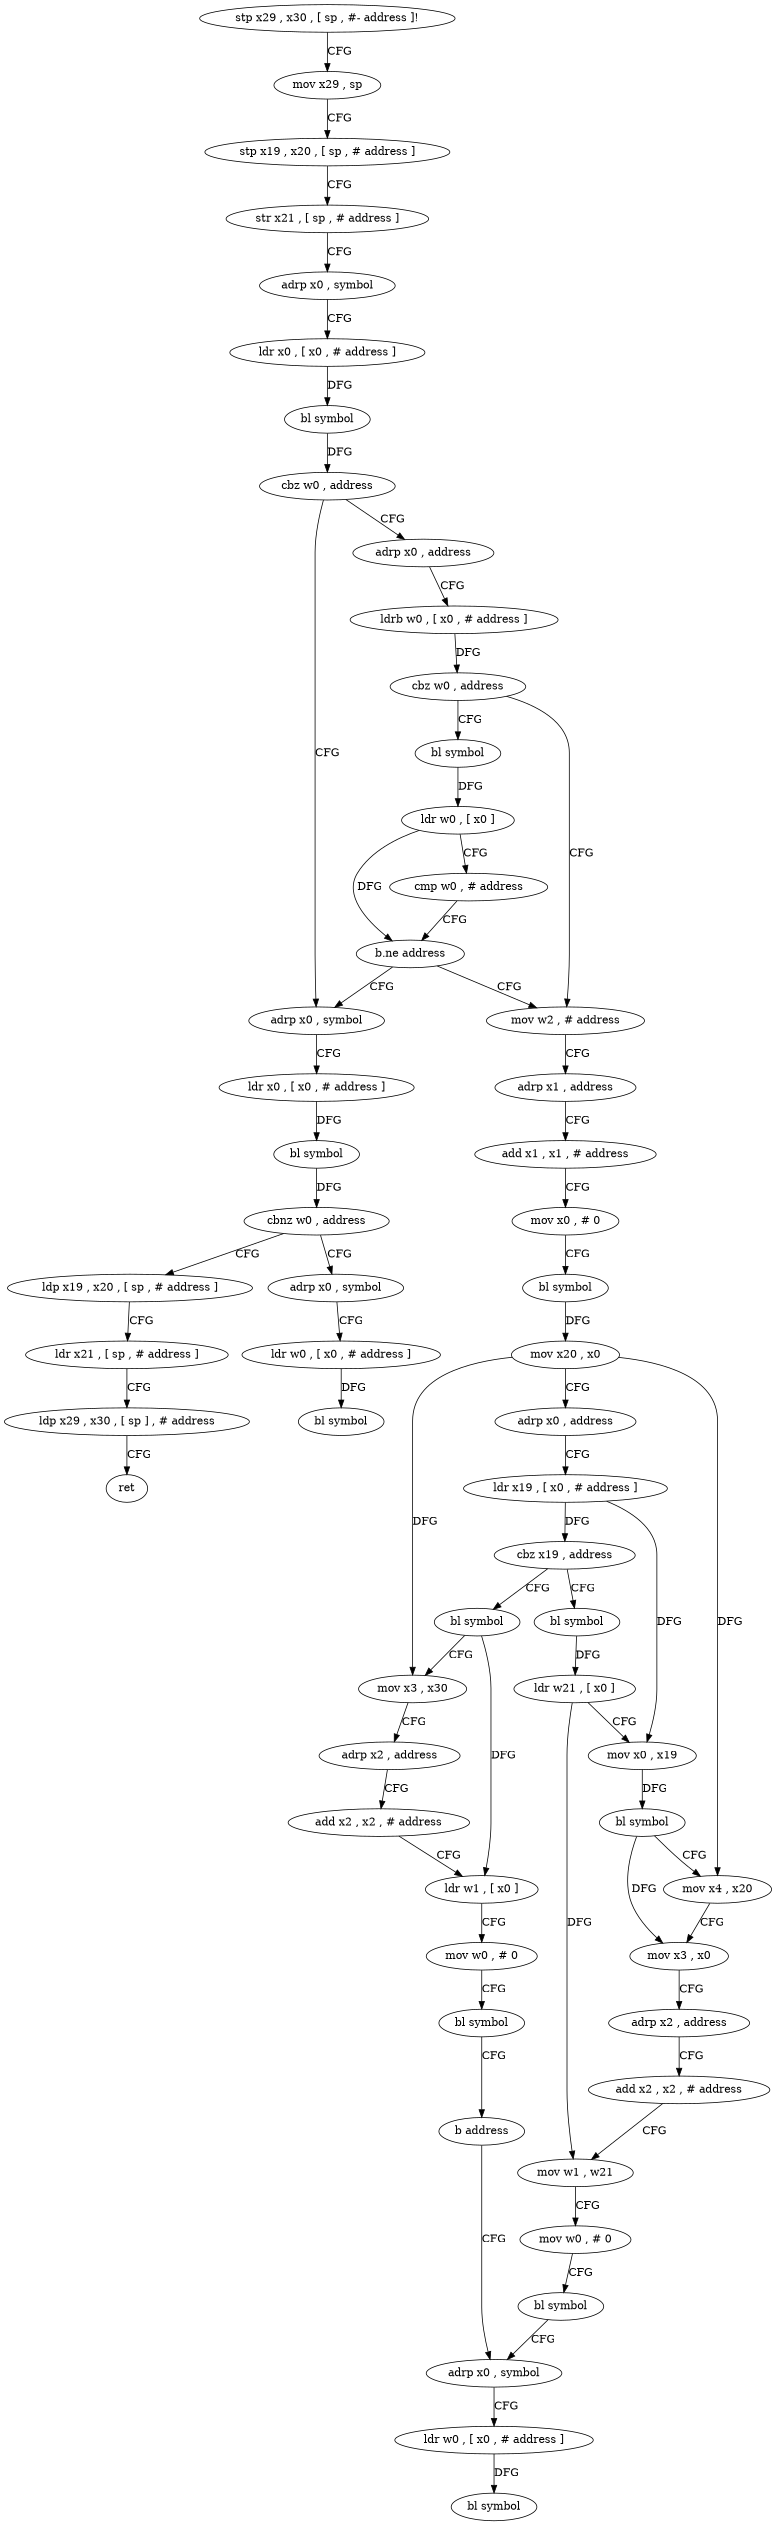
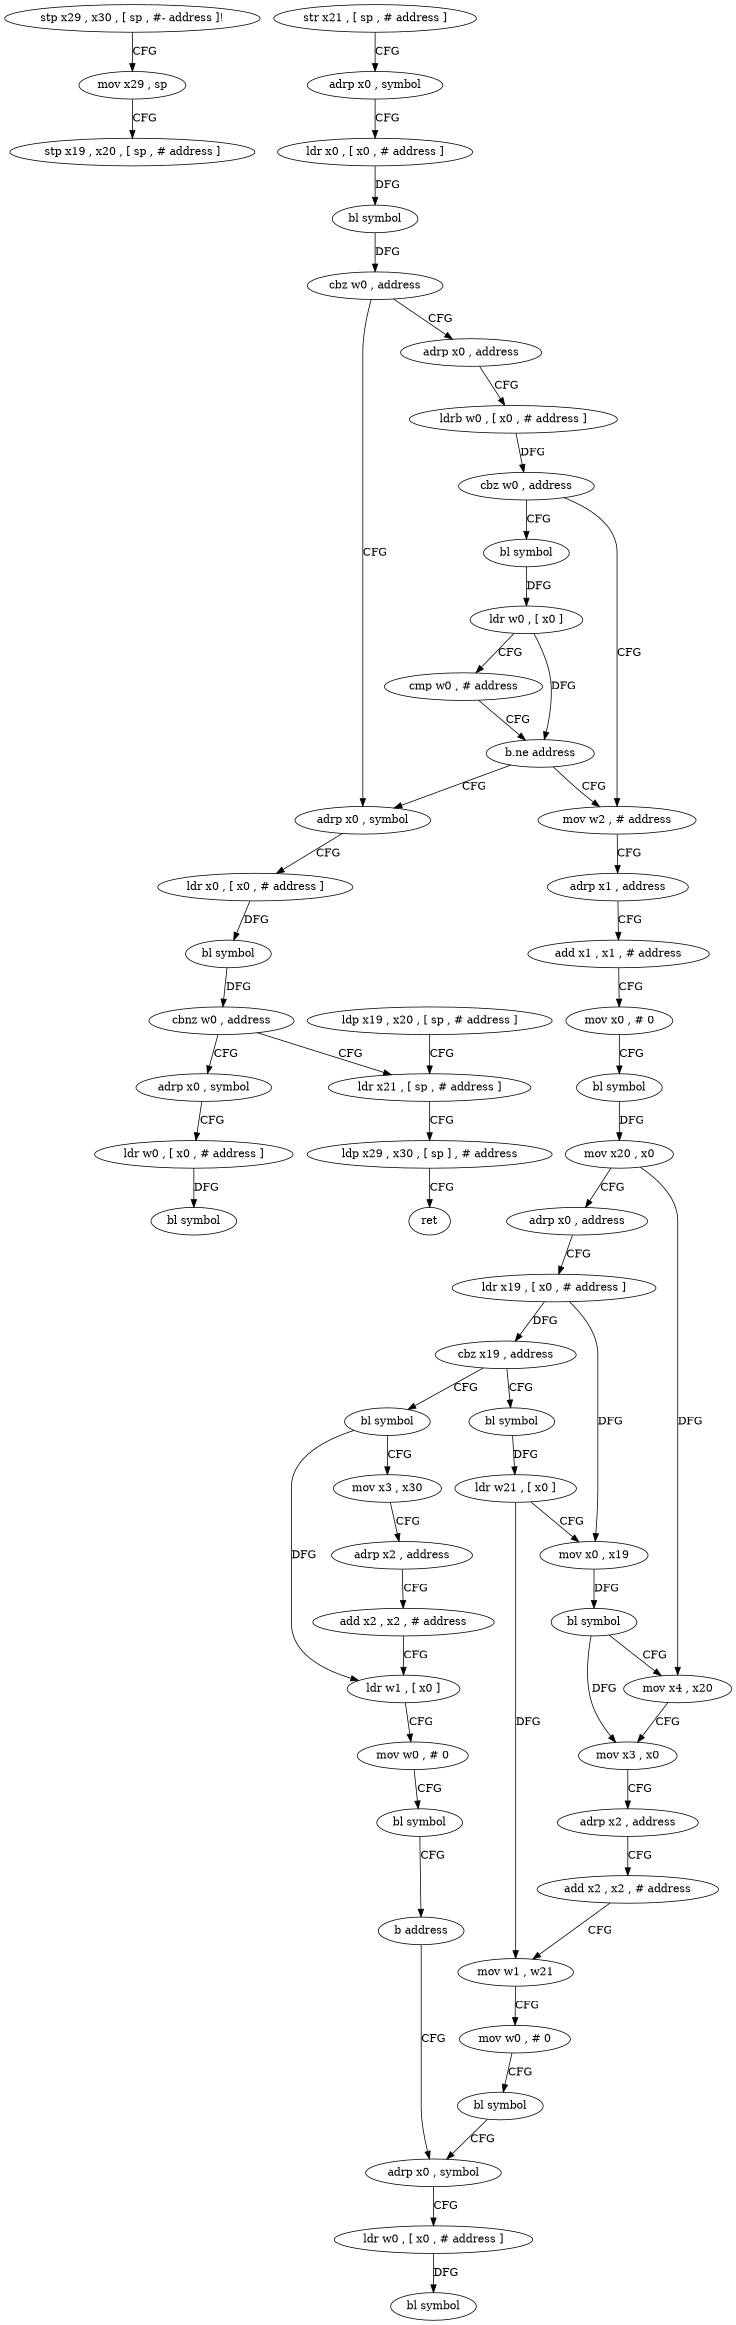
(327, 182) -> none
(228, 1253) -> (321, 1053)
(413, 1479) -> none
